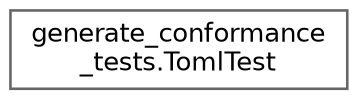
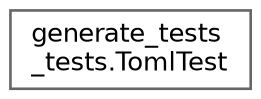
(179, 50) -> (131, 50)
